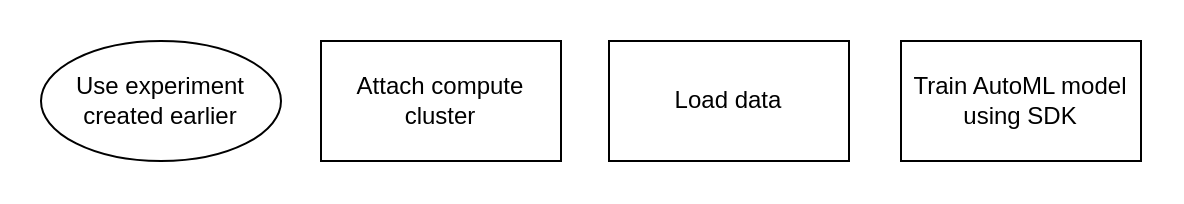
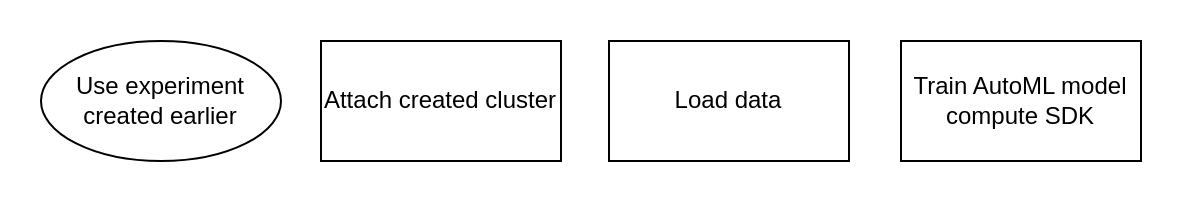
(441, 101) -> (441, 101)
(1021, 101) -> (1021, 101)
